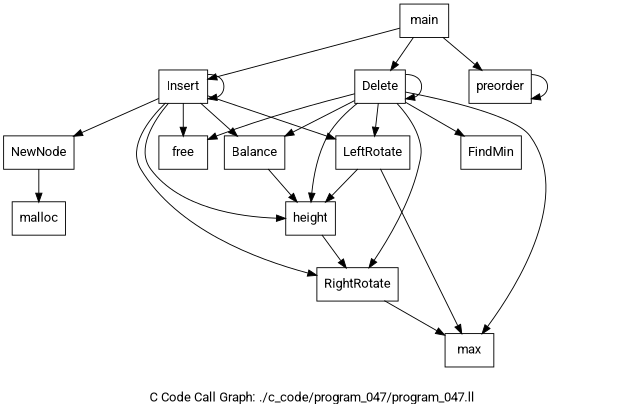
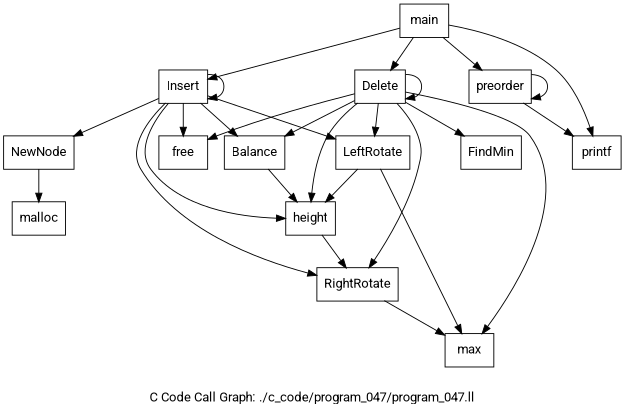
none -> (597, 153)
